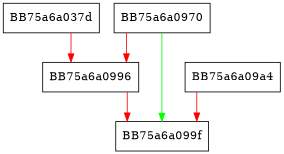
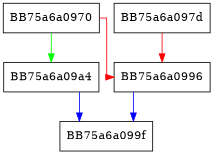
(51, 18) -> (162, 18)
(162, 73) -> (51, 43)
(127, 103) -> (133, 103)
(197, 103) -> (79, 103)
